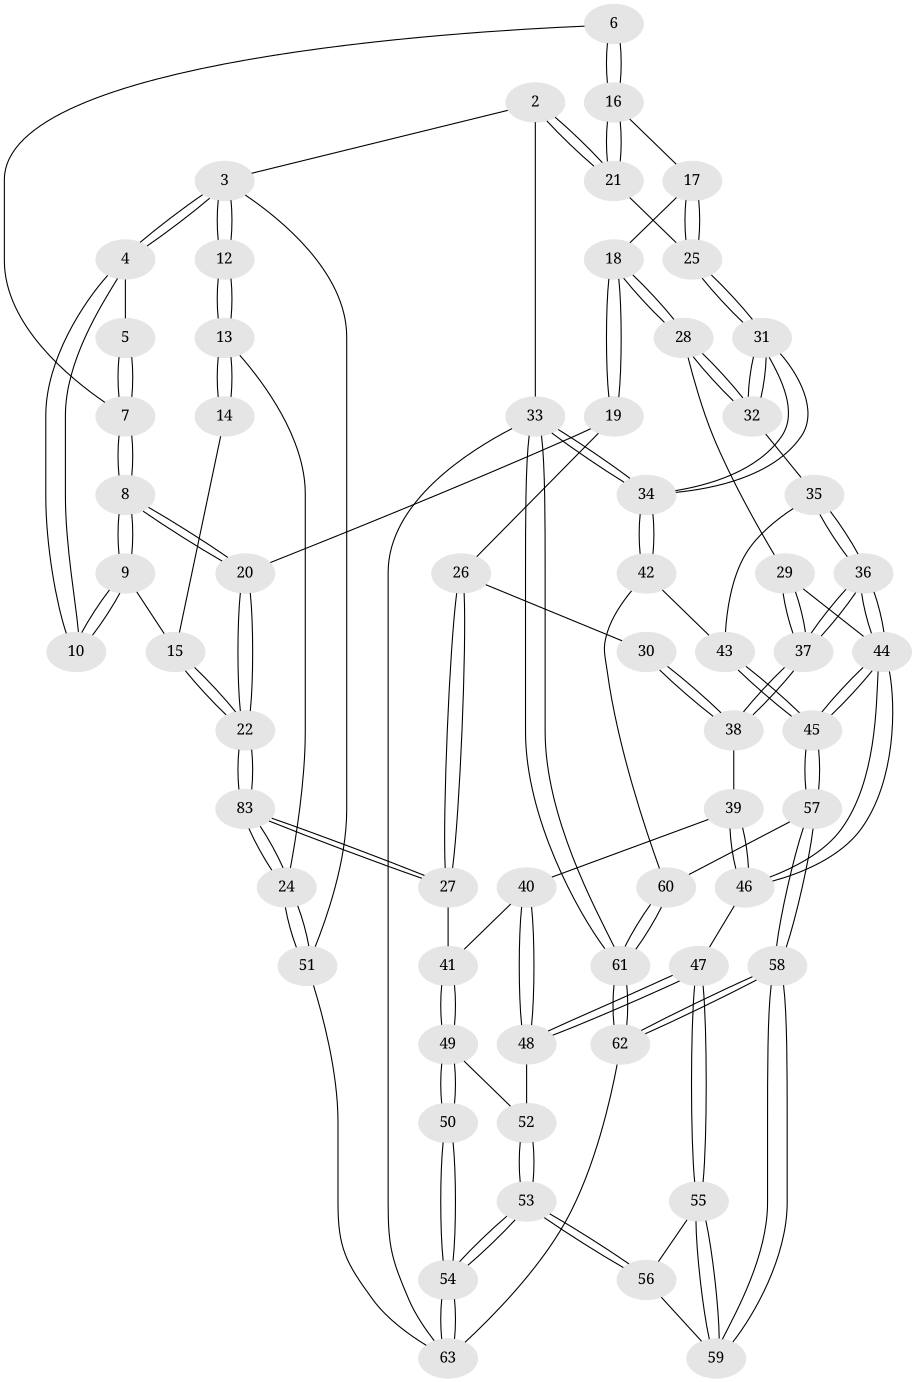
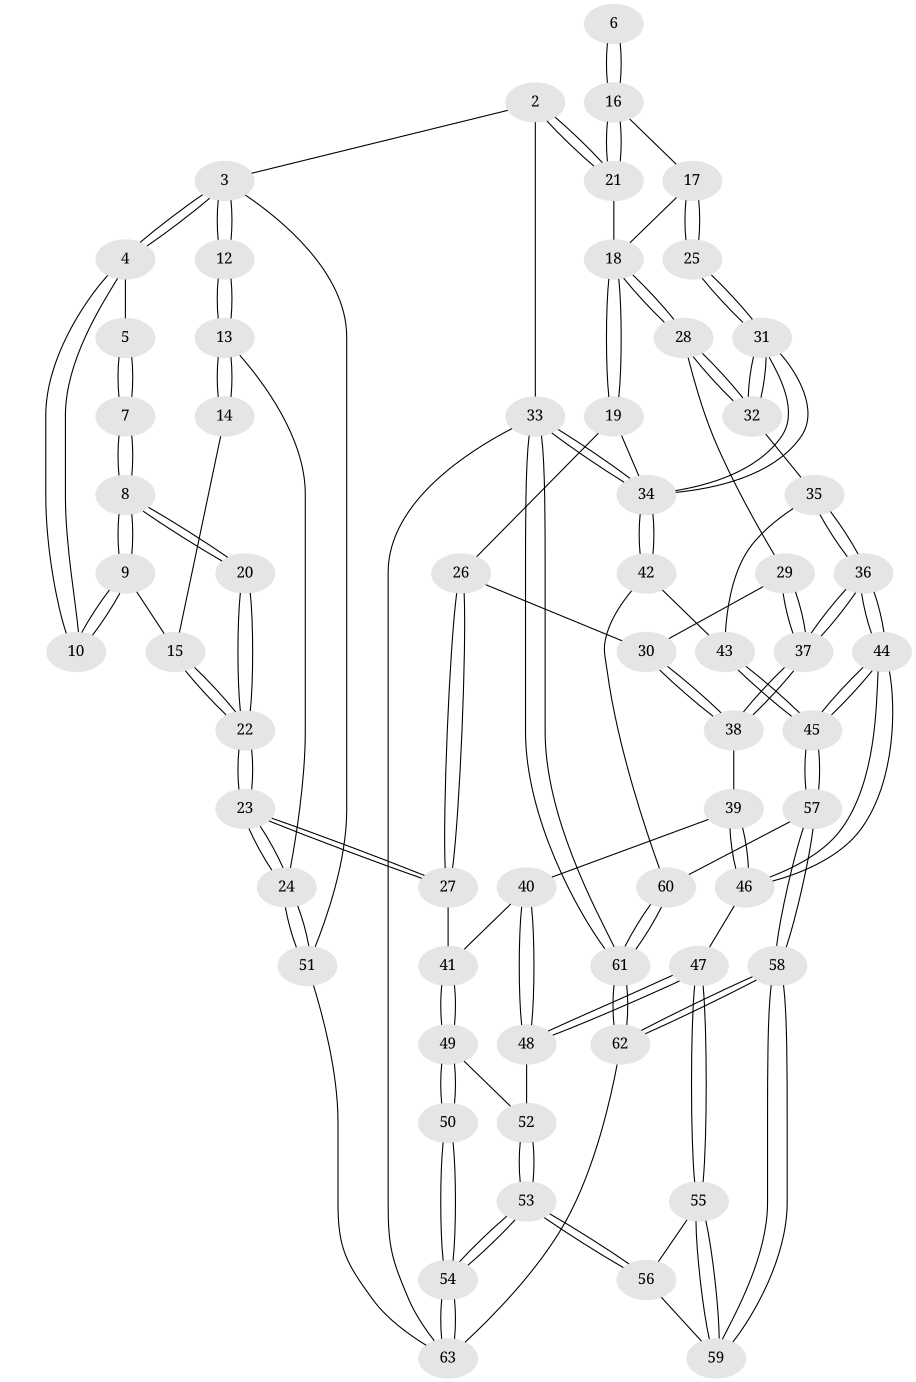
(147, 82) -> none
(648, 216) -> (614, 220)
(431, 497) -> (630, 456)
(823, 604) -> (716, 613)
(245, 809) -> (245, 809)
